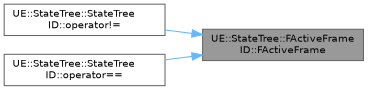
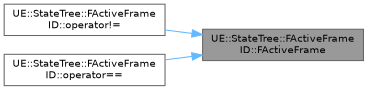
(85, 20) -> (85, 20)
(85, 70) -> (85, 70)
